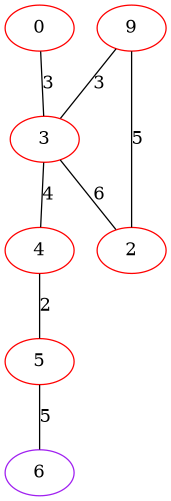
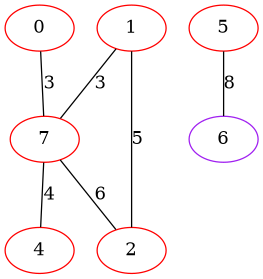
(132, 28) -> (132, 28)
(45, 139) -> (45, 139)
(40, 306) -> none
(46, 417) -> (230, 84)
